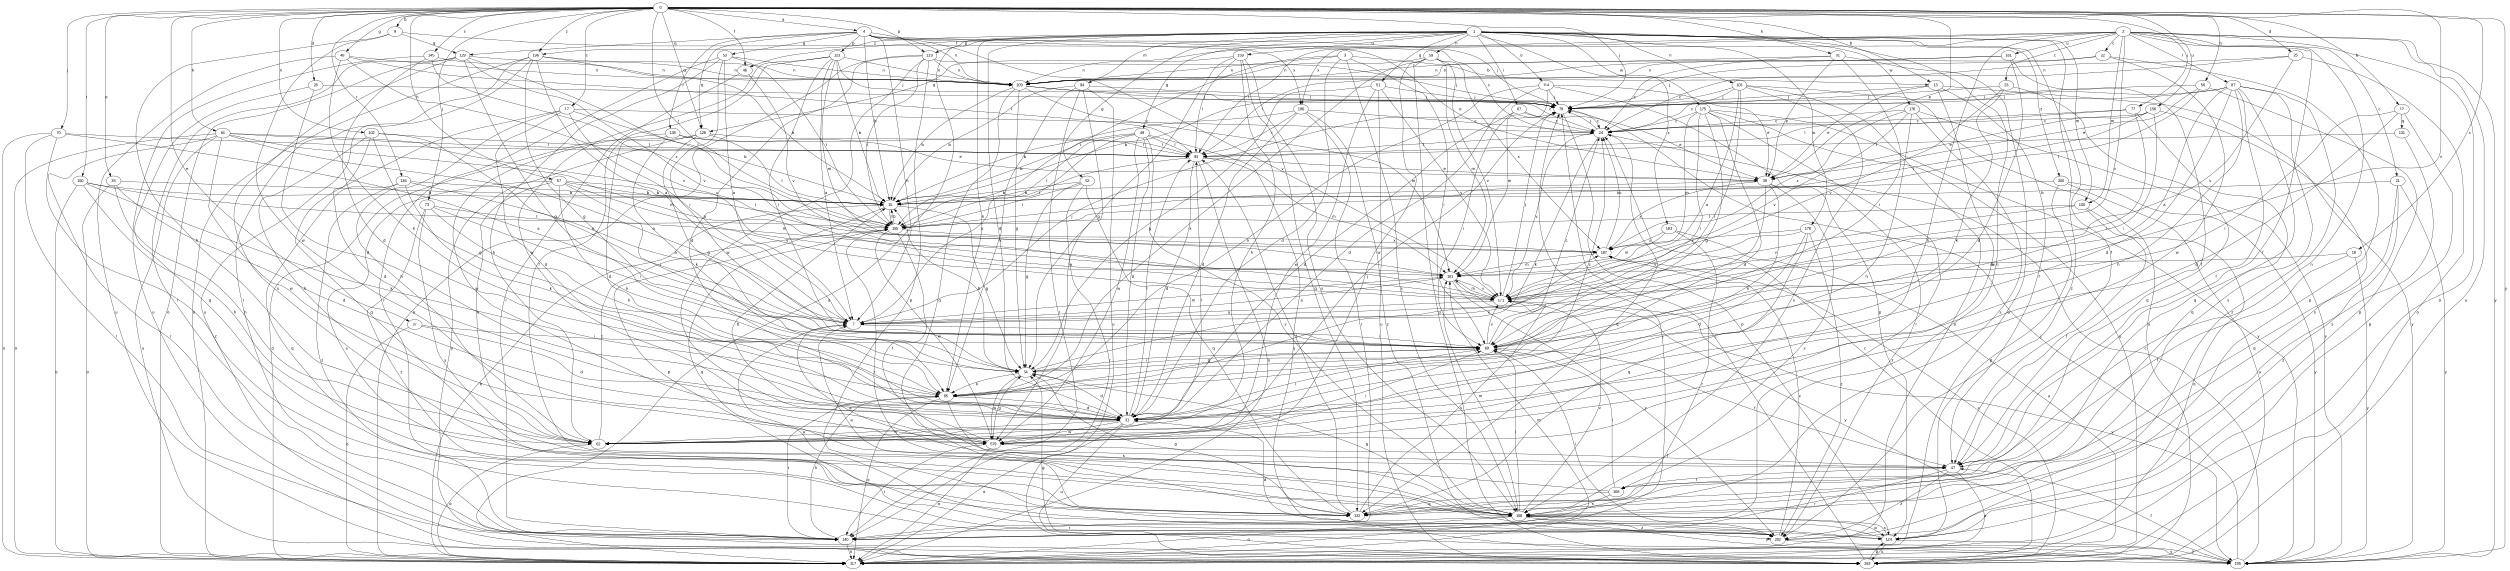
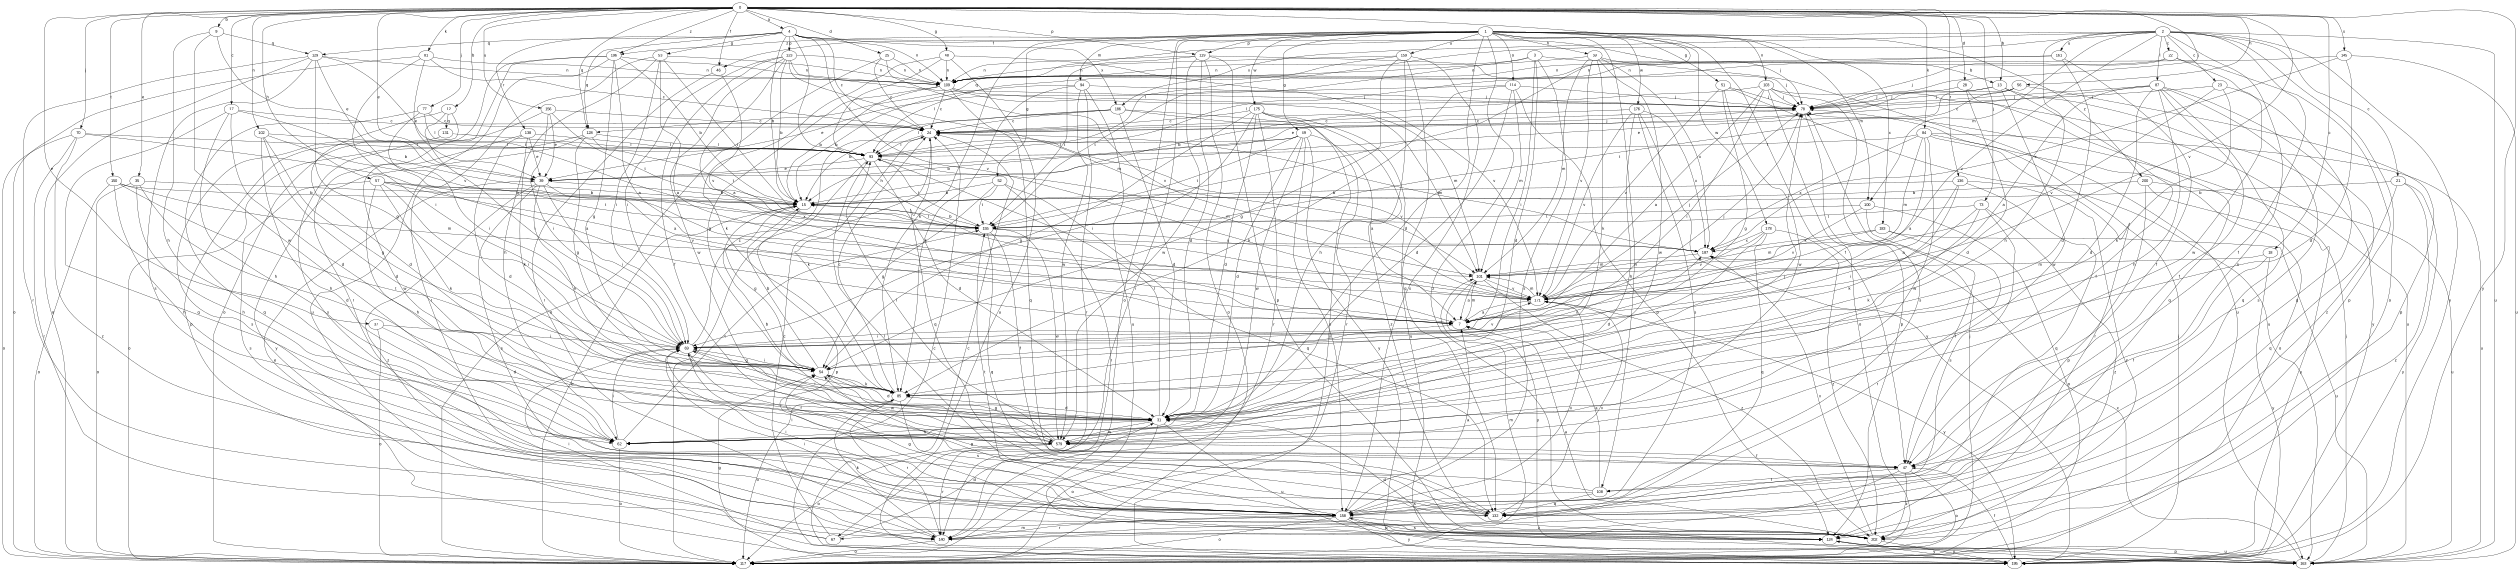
(699, 215) -> none
(391, 289) -> (396, 289)
(1477, 398) -> (1052, 524)
